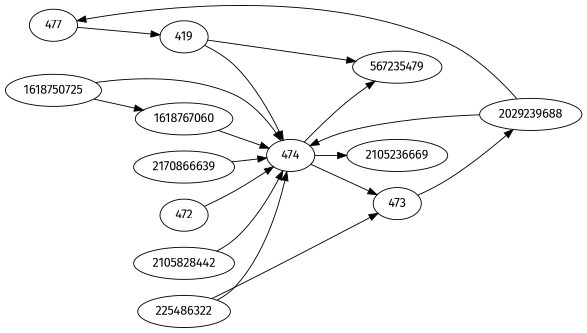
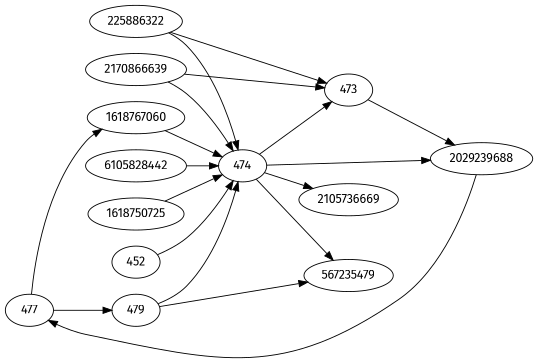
(184, 37) -> (136, 310)
none -> (250, 81)
(114, 104) -> (50, 208)
(397, 122) -> (344, 163)
(397, 155) -> (349, 200)
(184, 215) -> (136, 262)
(184, 263) -> (136, 166)
(184, 311) -> (136, 21)
